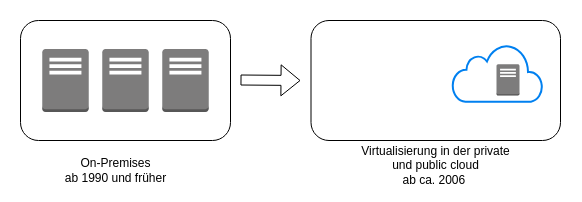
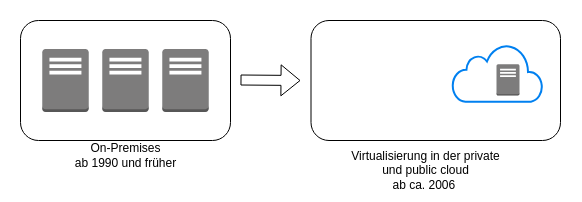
(436, 166) -> (426, 171)
(116, 171) -> (126, 156)
